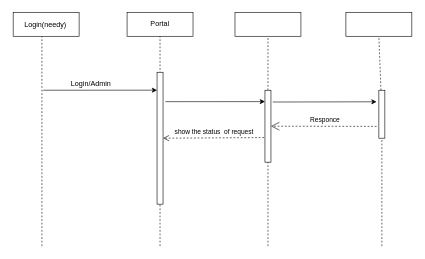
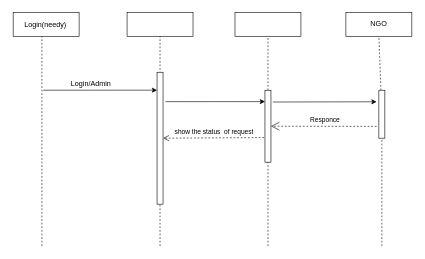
(160, 24) -> none
none -> (379, 24)
